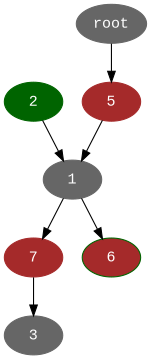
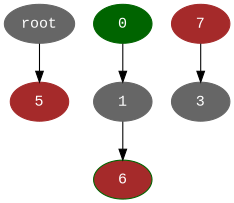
(34, 102) -> (123, 24)
(94, 136) -> none
(56, 214) -> none
